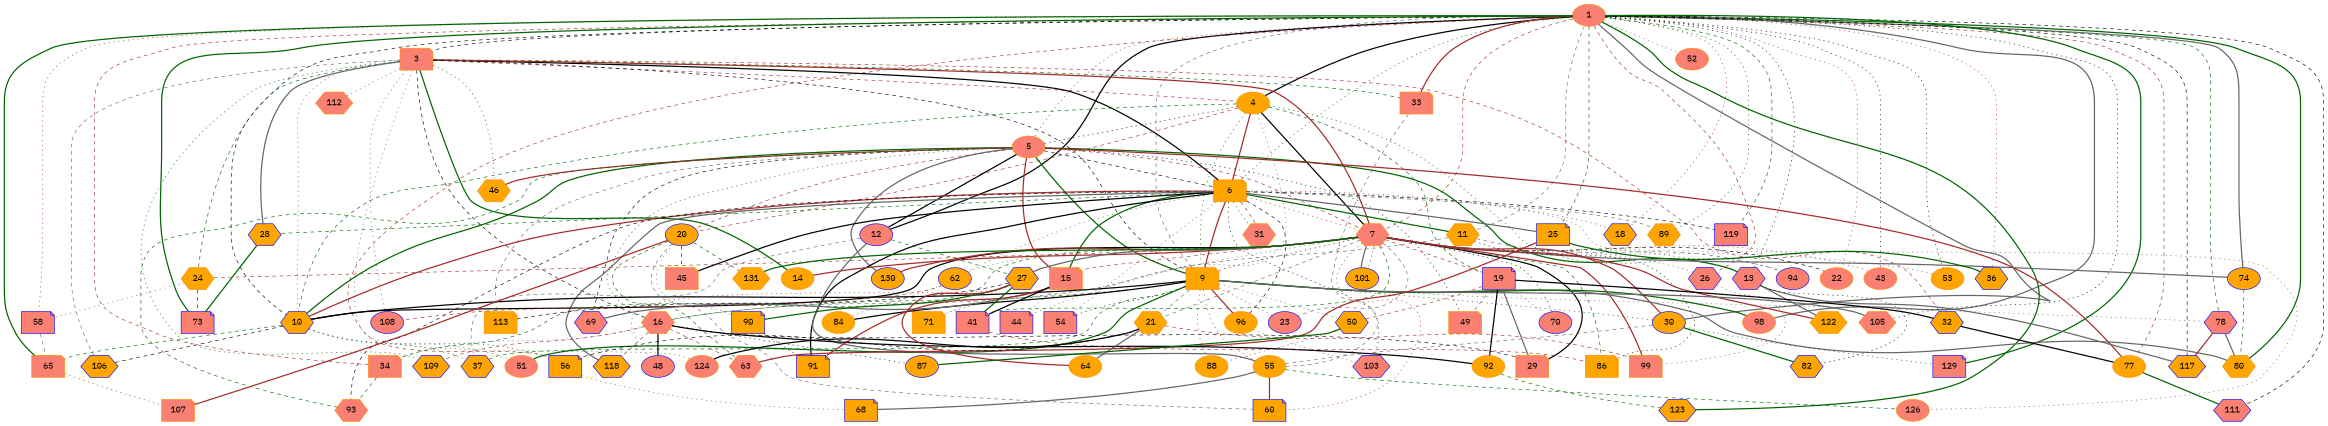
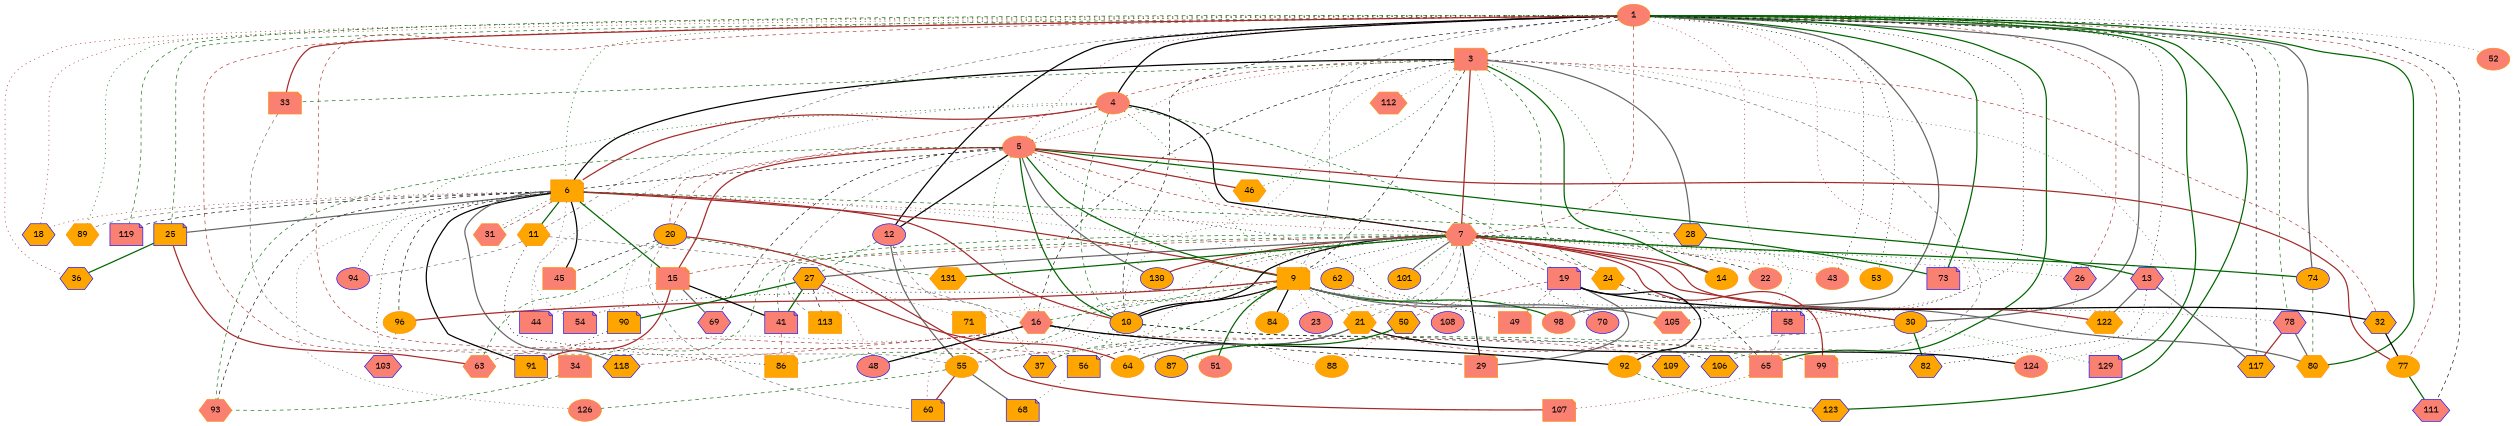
none -> (1240, 80)
(1253, 103) -> (1113, 103)
(1912, 264) -> (1887, 255)
(198, 301) -> (1710, 314)
(297, 323) -> (1126, 323)
